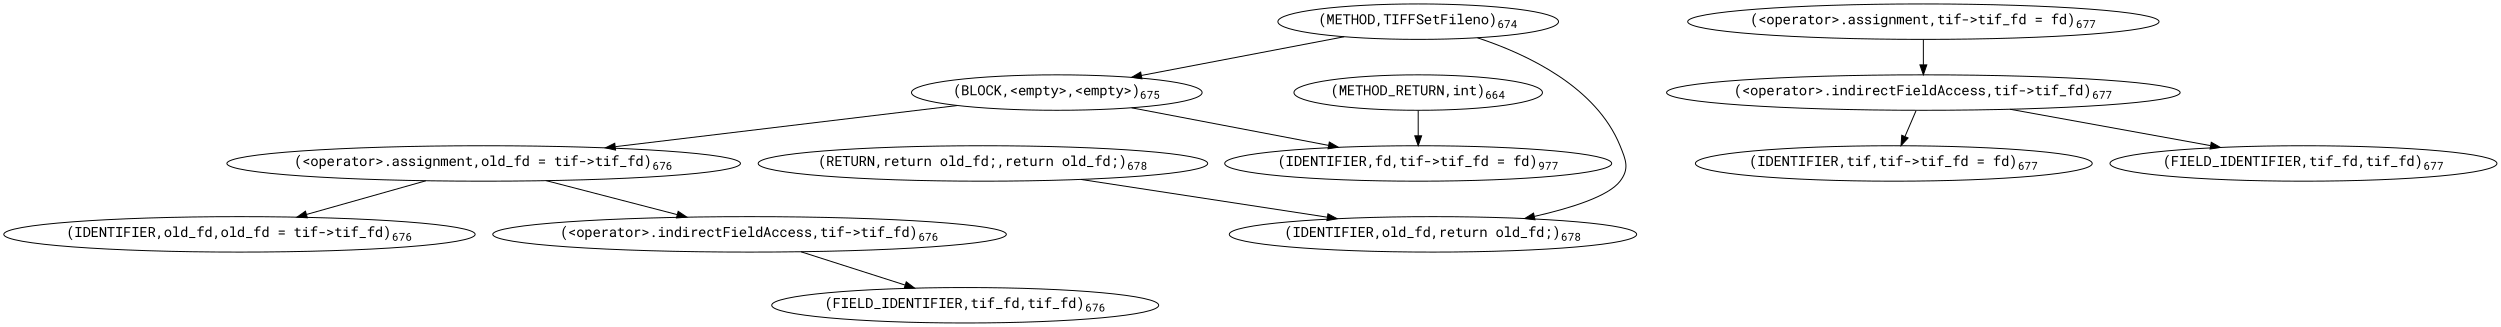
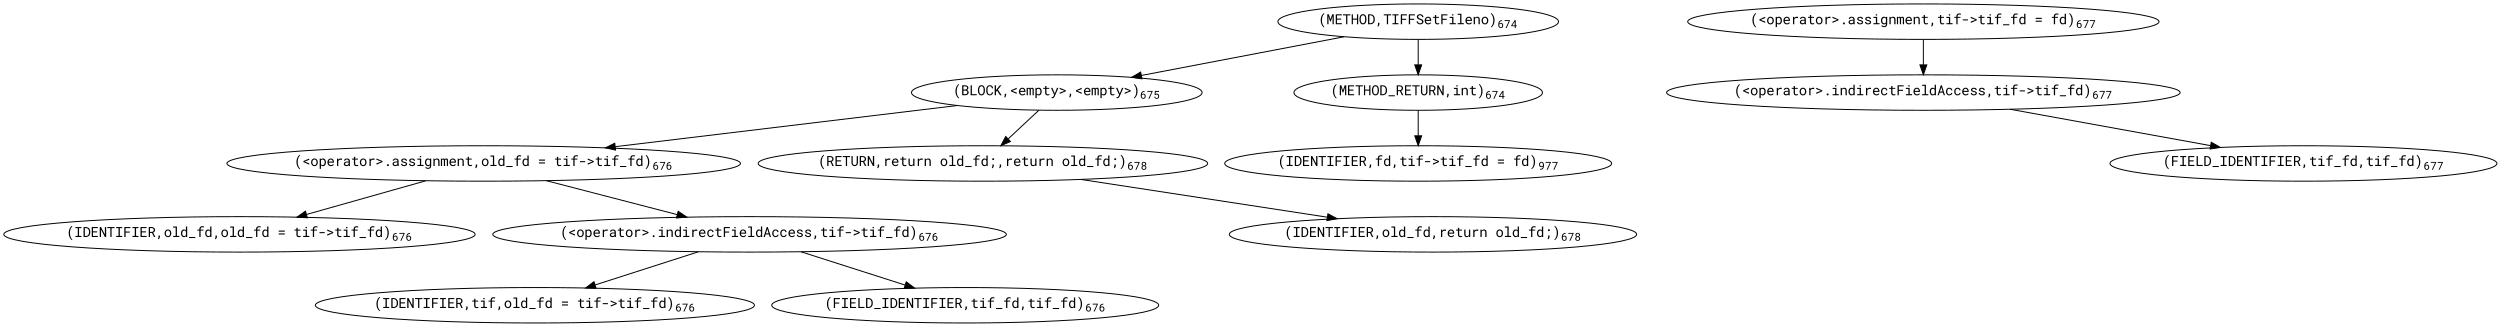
(1495, 91) -> (1495, 91)
(1607, 123) -> (1418, 52)
(1230, 127) -> (1024, 125)
(1894, 163) -> none
none -> (535, 305)
